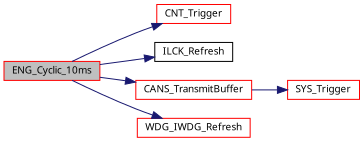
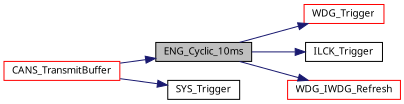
(194, 14) -> (344, 14)
(194, 52) -> (344, 52)
(52, 71) -> (204, 52)
(113, 79) -> (133, 61)
(324, 90) -> (204, 90)
